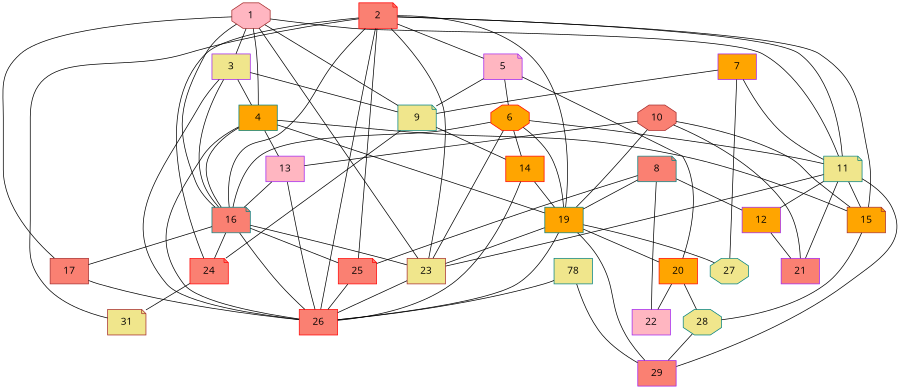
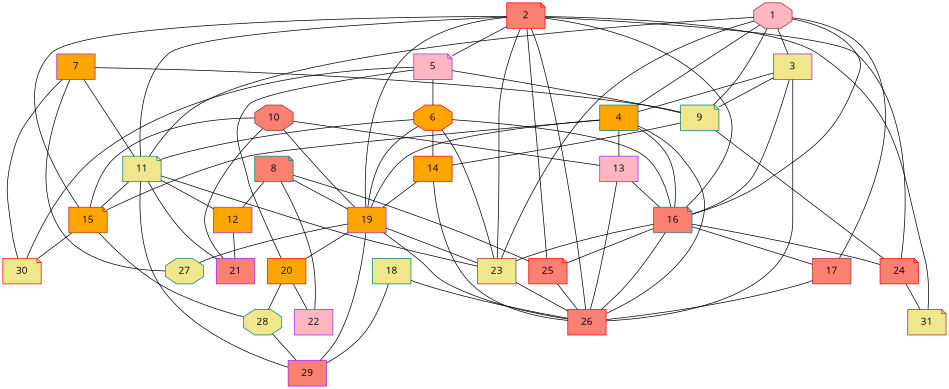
(564, 220) -> (367, 220)
none -> (22, 271)
(573, 271) -> (392, 271)
